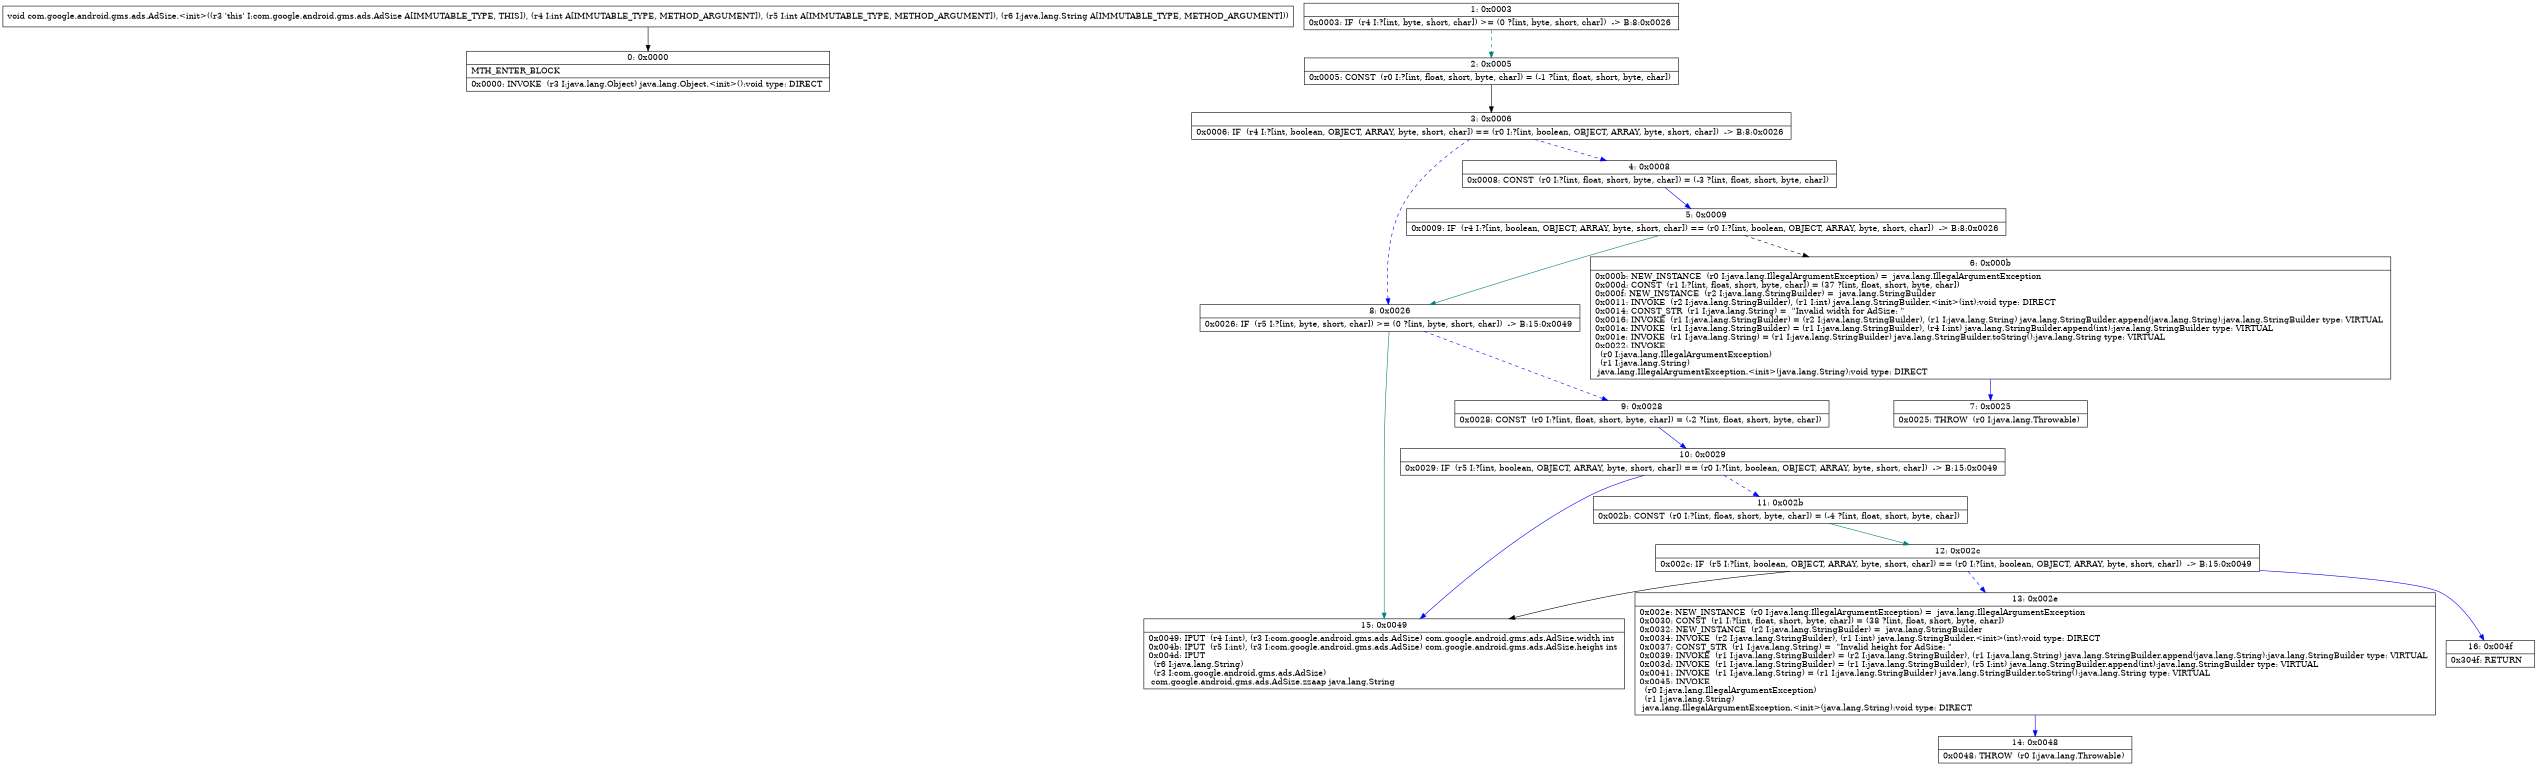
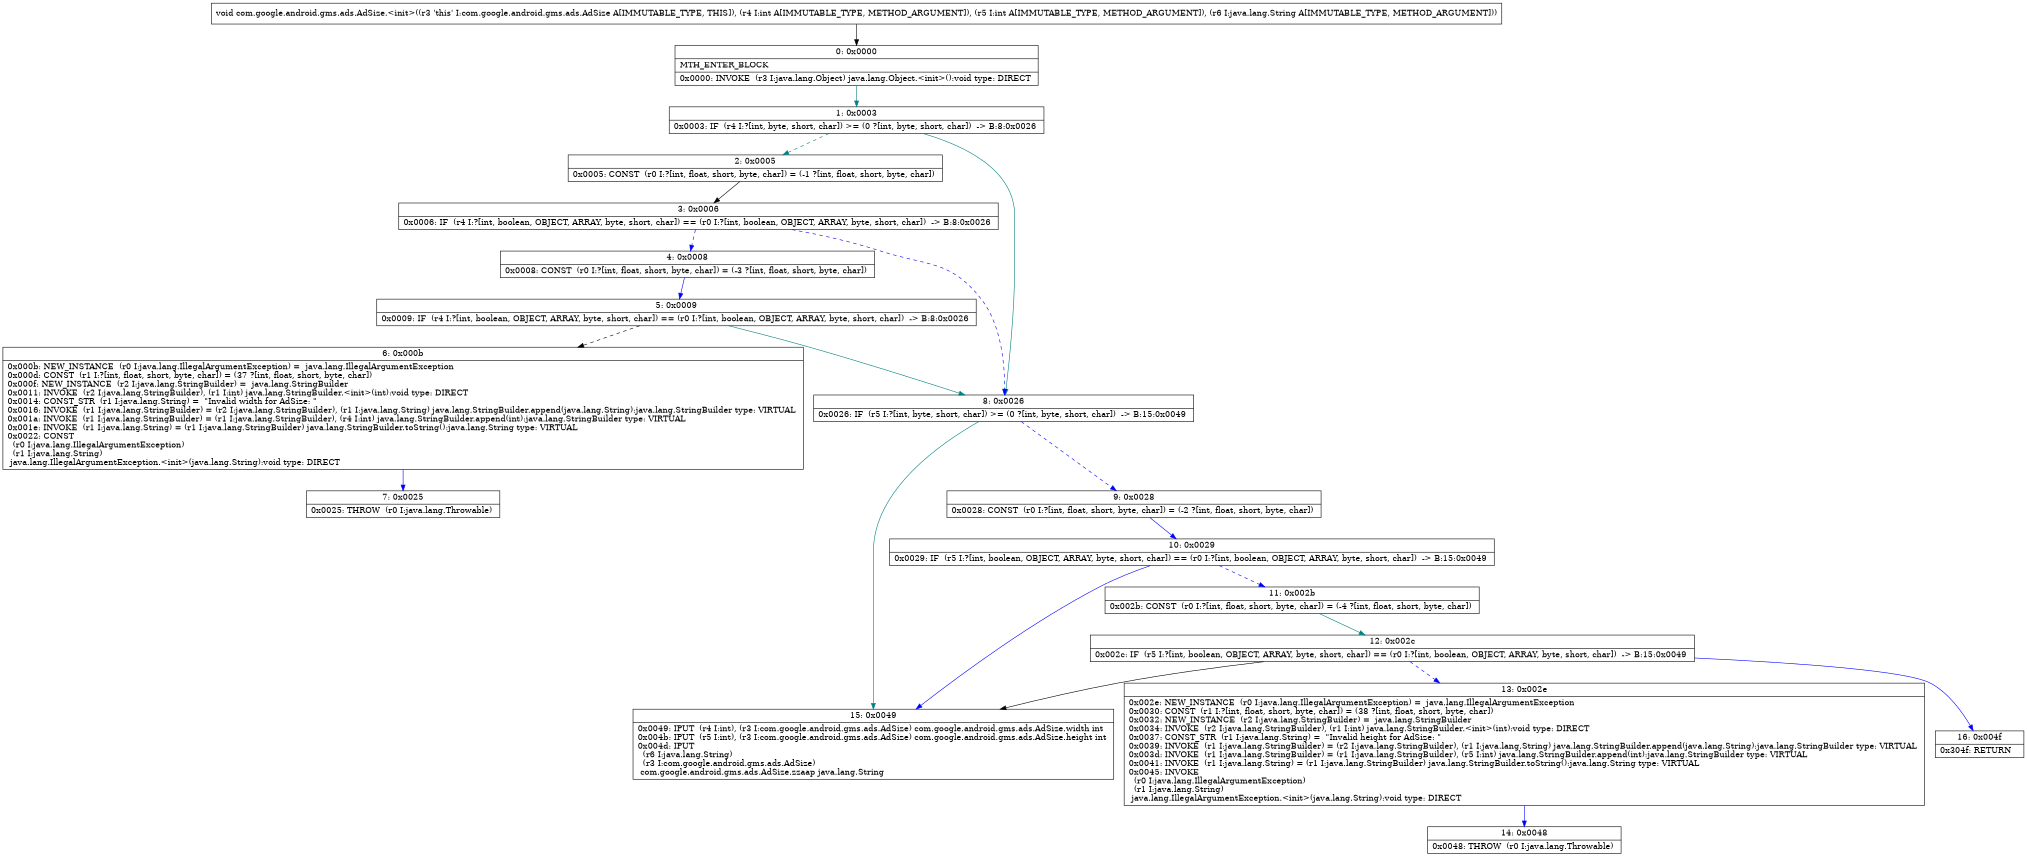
none -> (857, 93)
none -> (1015, 237)
(1633, 346) -> (43, 436)
